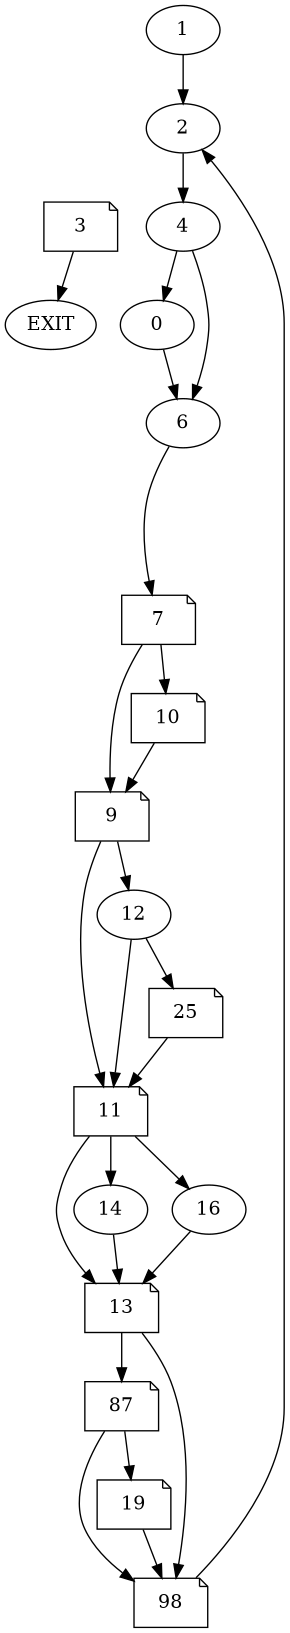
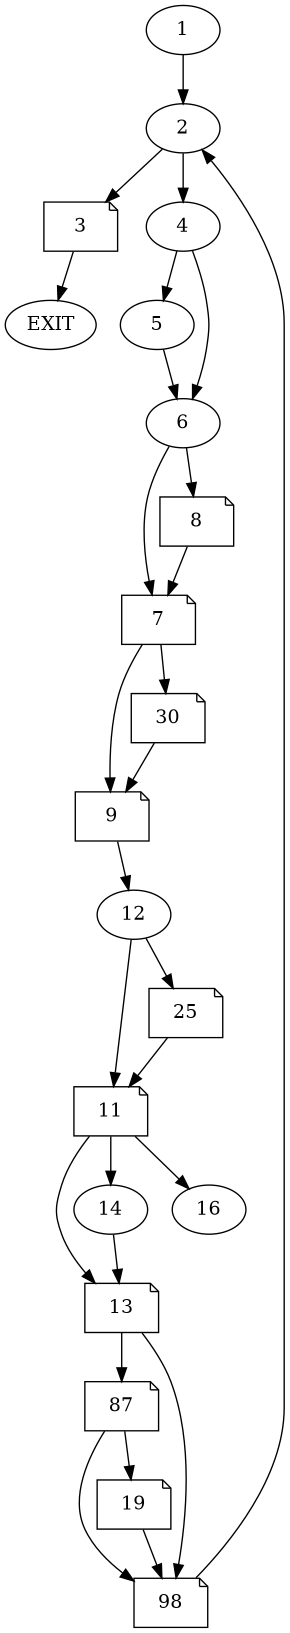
none -> (139, 171)
(157, 325) -> (157, 325)
none -> (197, 522)
(168, 718) -> (168, 718)
(81, 957) -> none
(171, 1252) -> none
